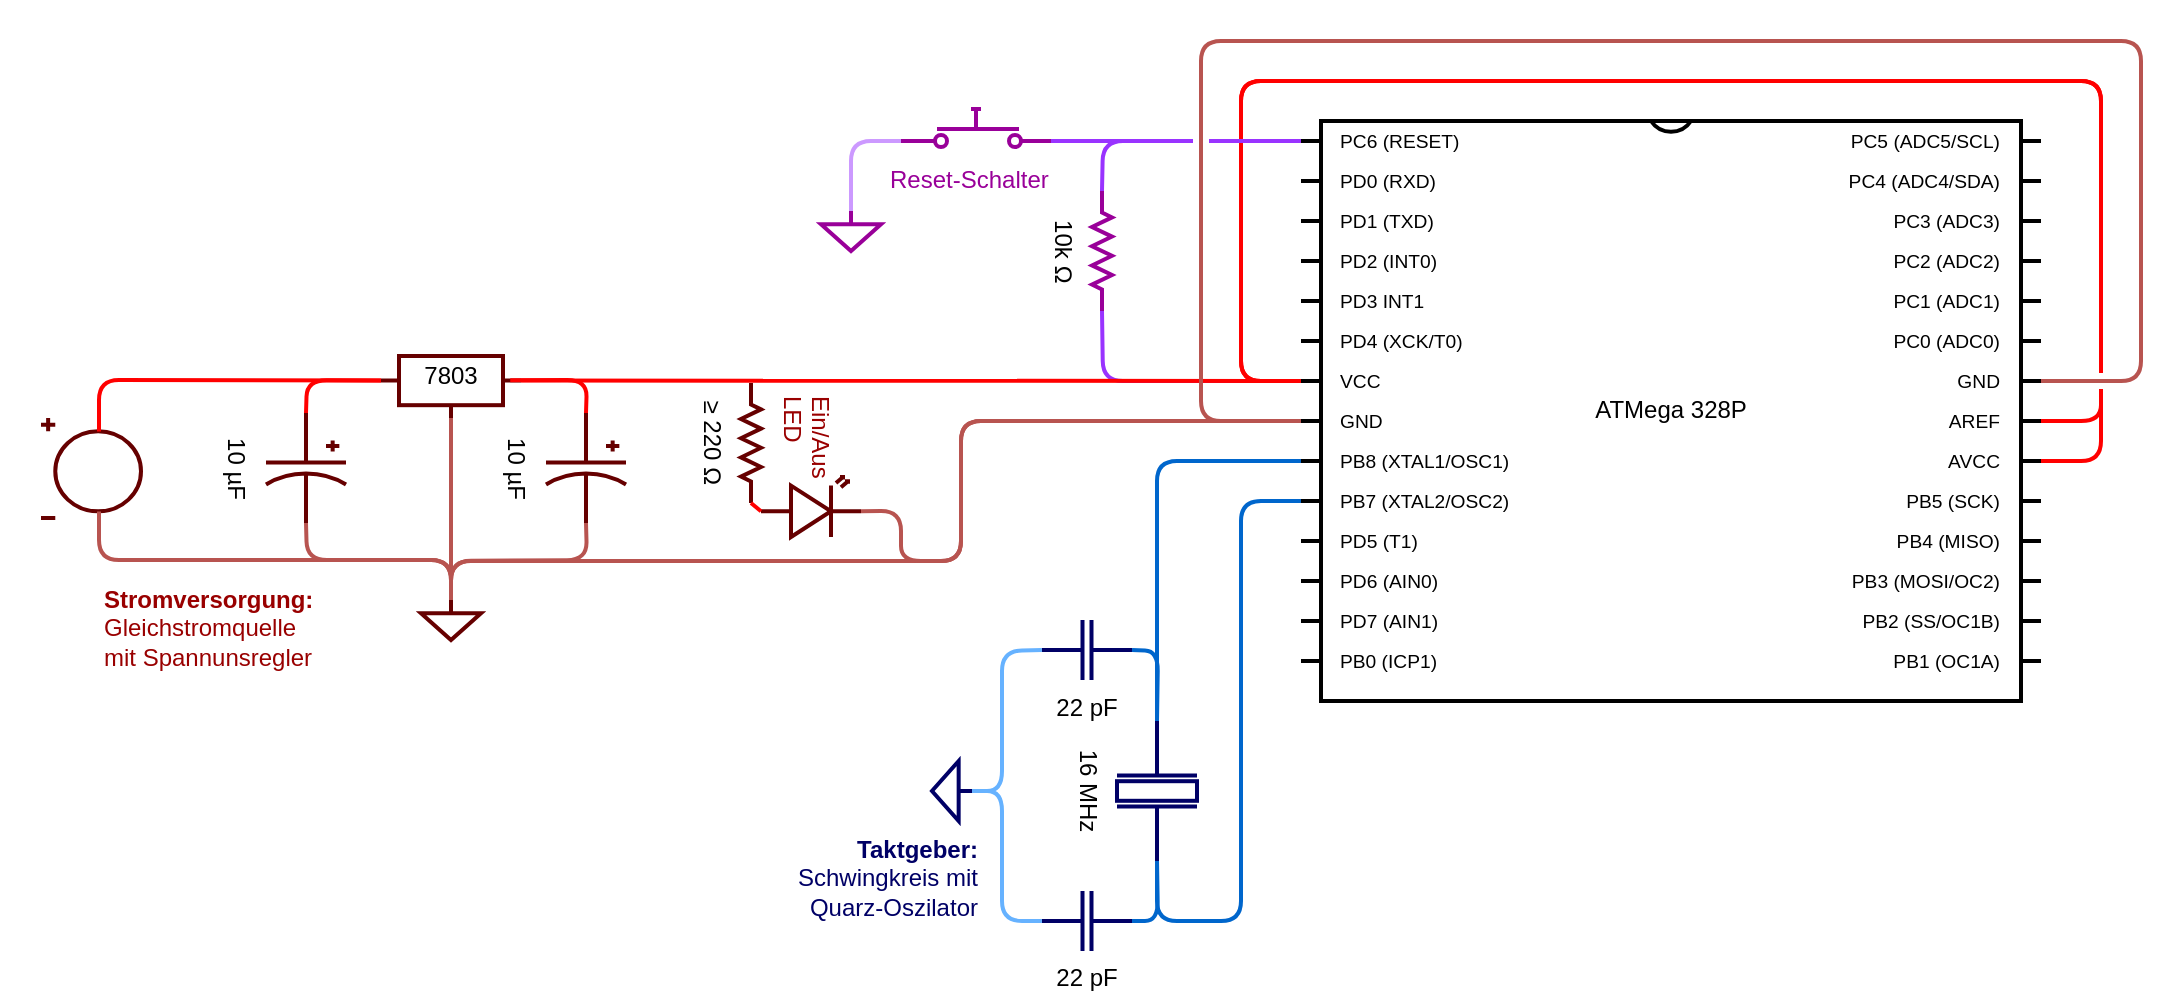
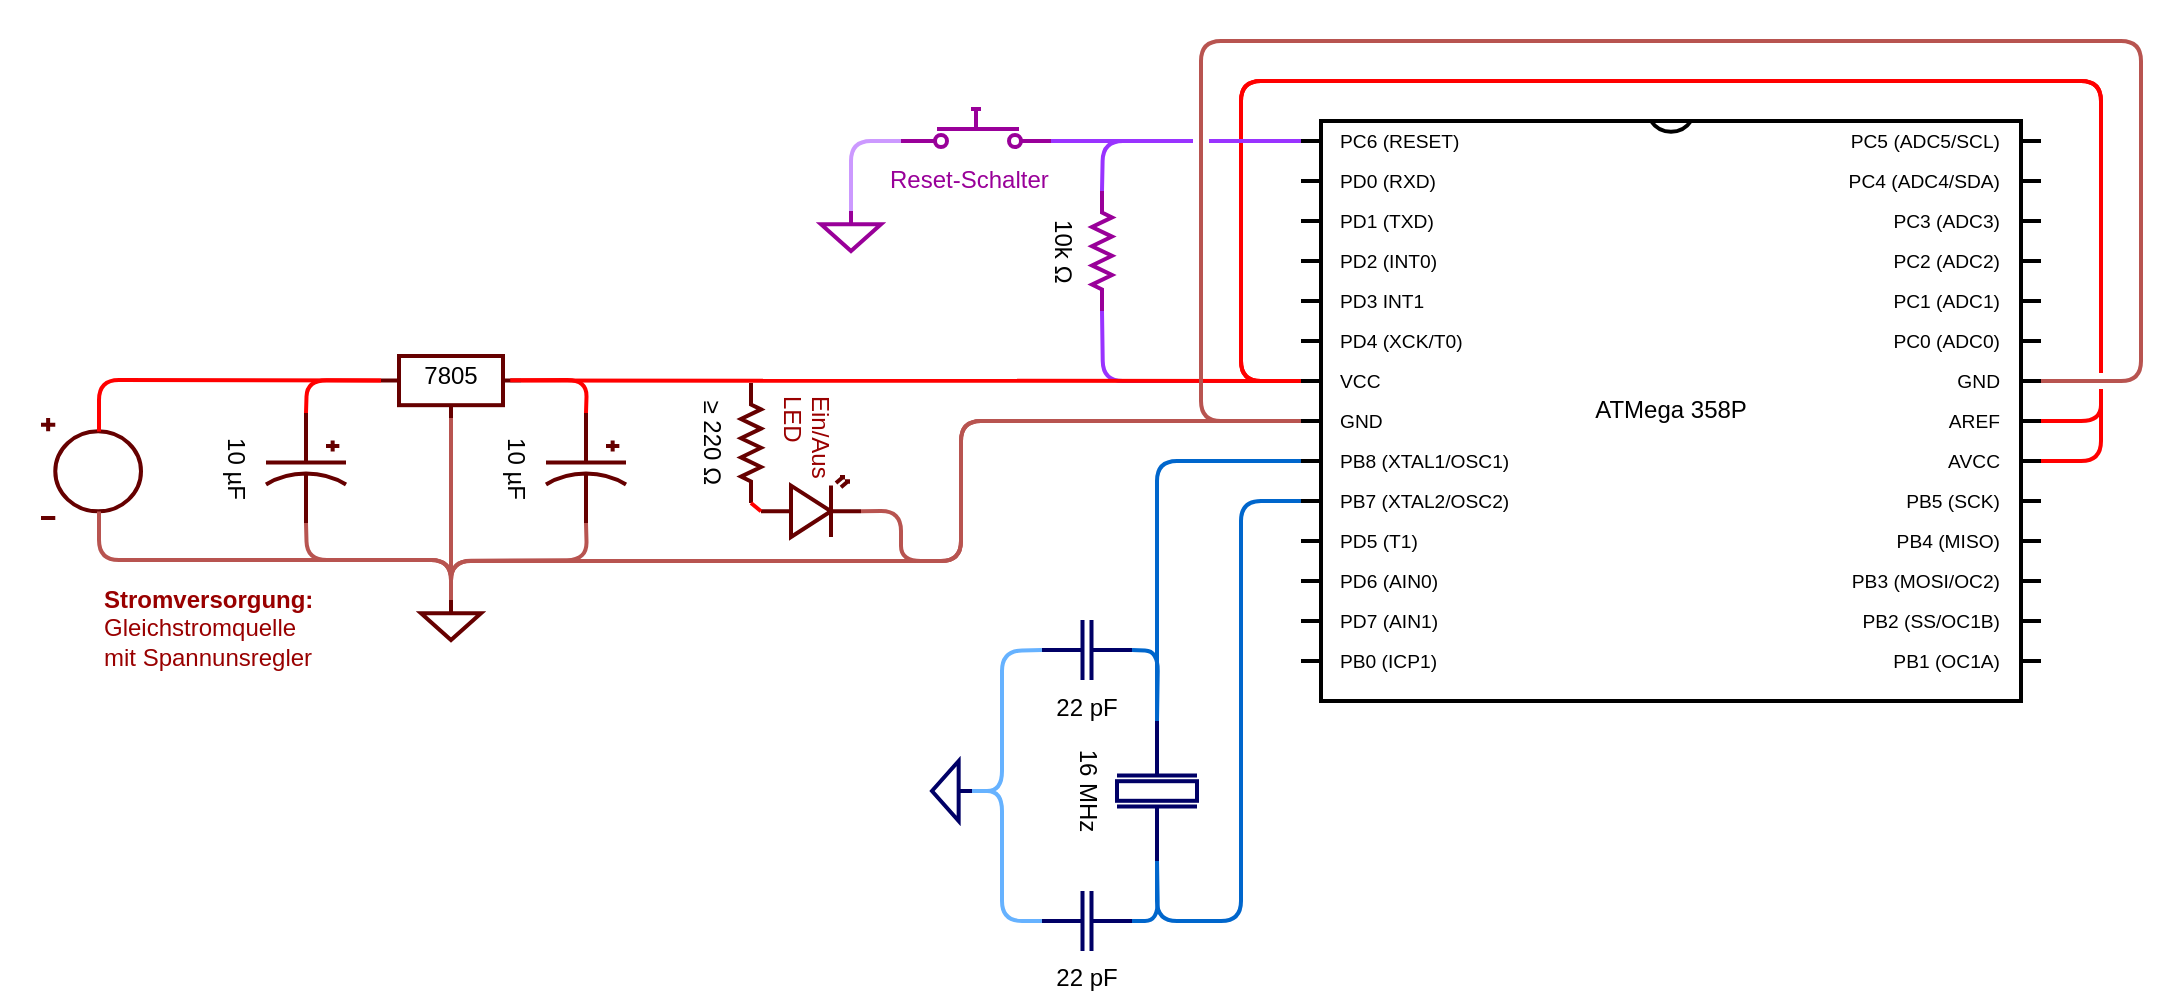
(1397, 141) -> (1397, 141)
(452, 377) -> (452, 377)
(871, 871) -> none
